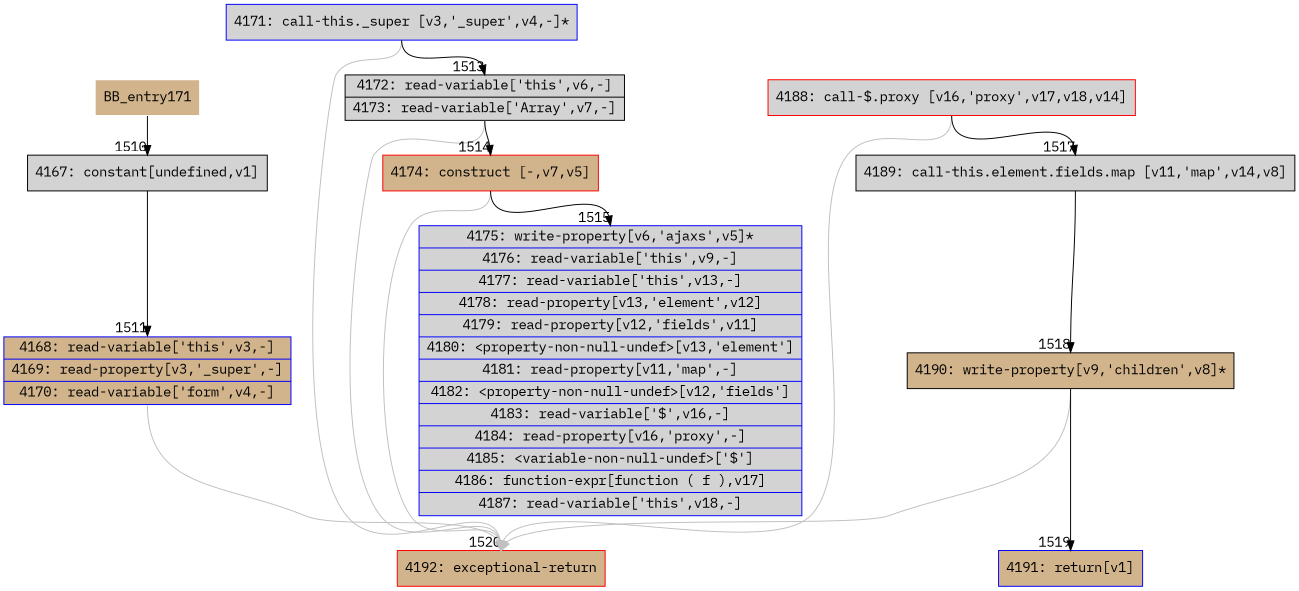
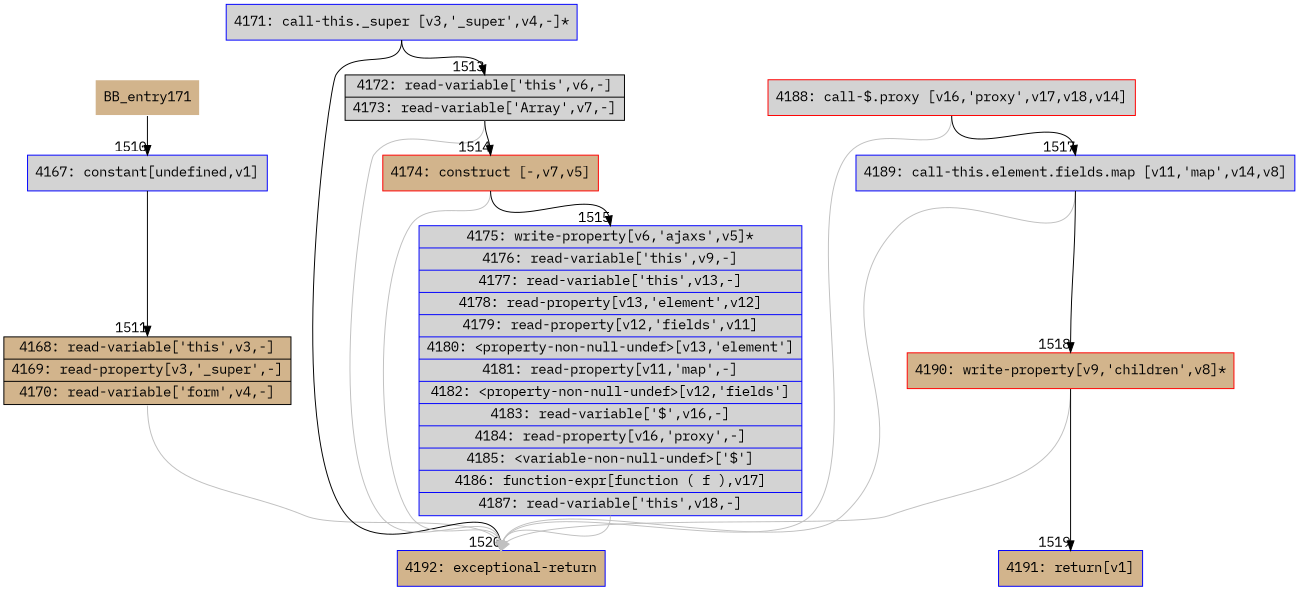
(147, 173) -> (147, 173)
(1075, 173) -> (1075, 173)
(313, 341) -> (313, 341)
(147, 371) -> (147, 371)
(1071, 371) -> (1071, 371)
none -> (879, 444)
none -> (567, 535)
(501, 568) -> (501, 568)
